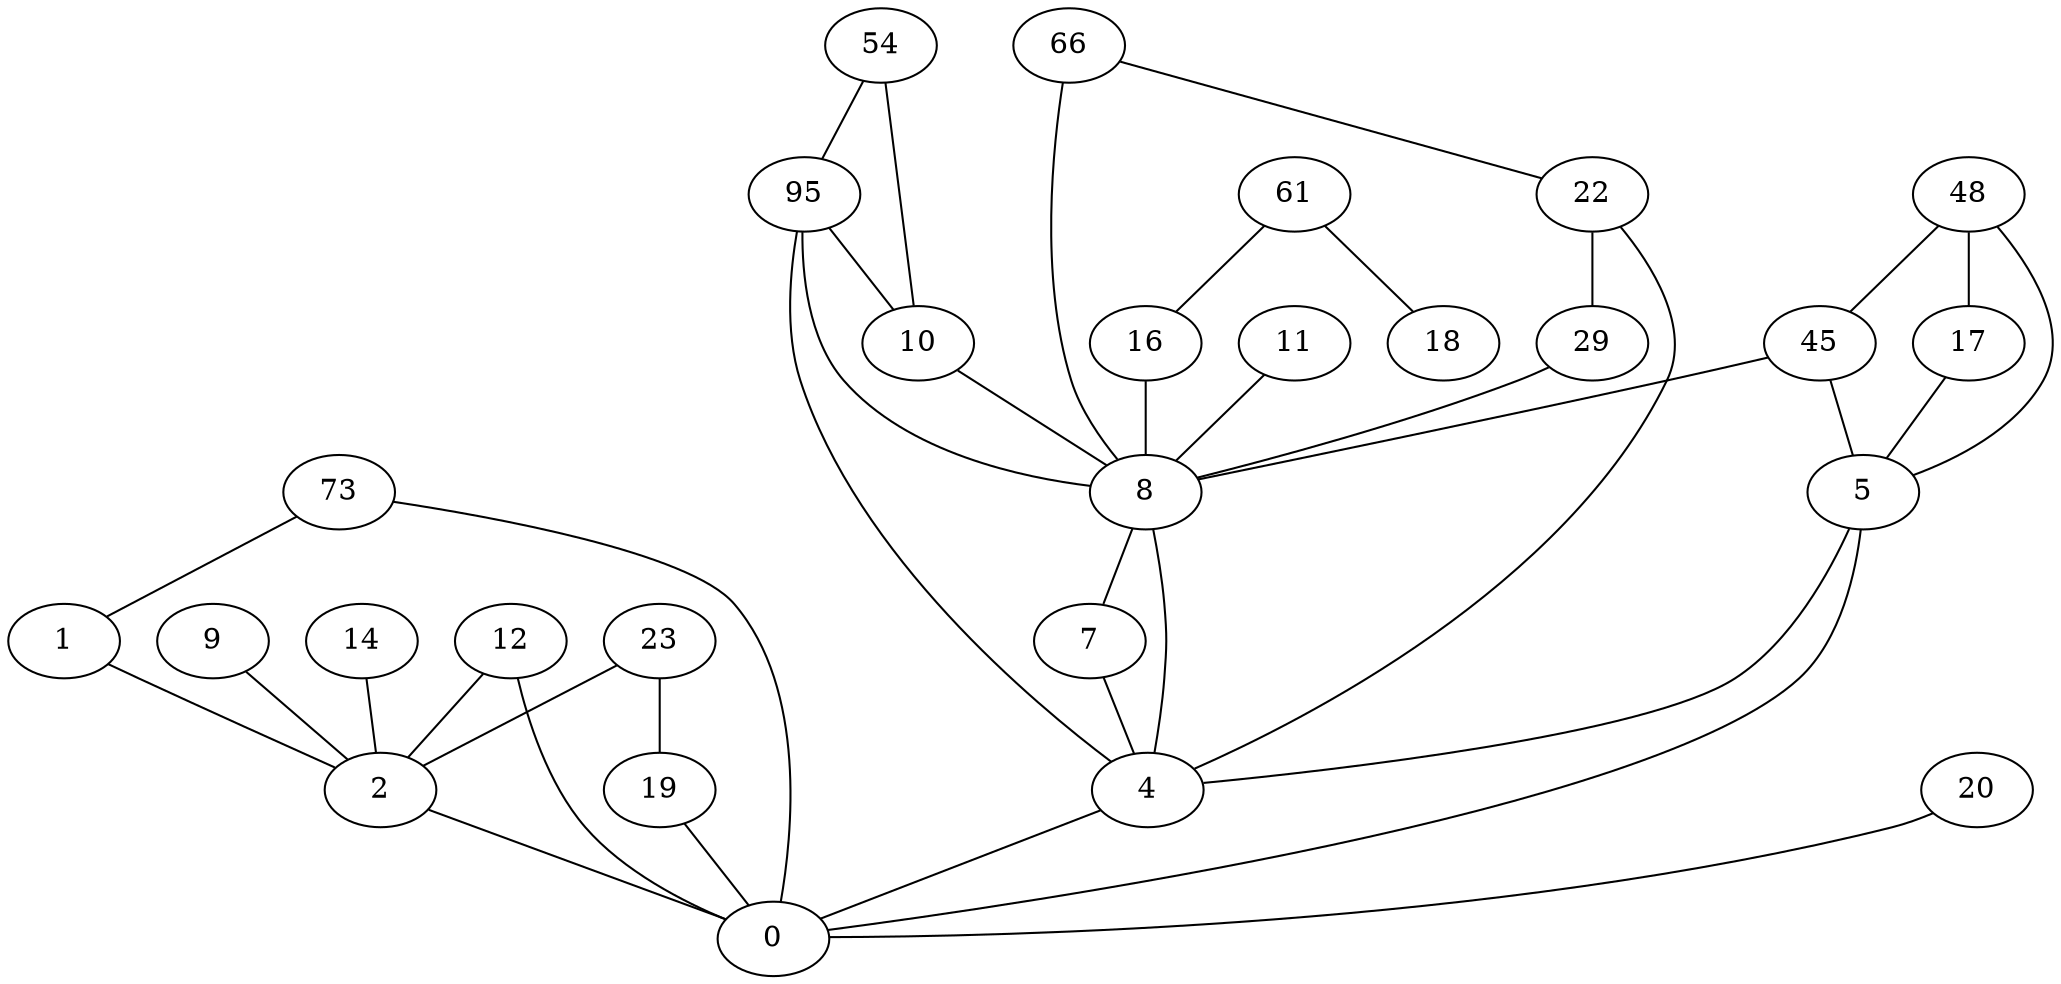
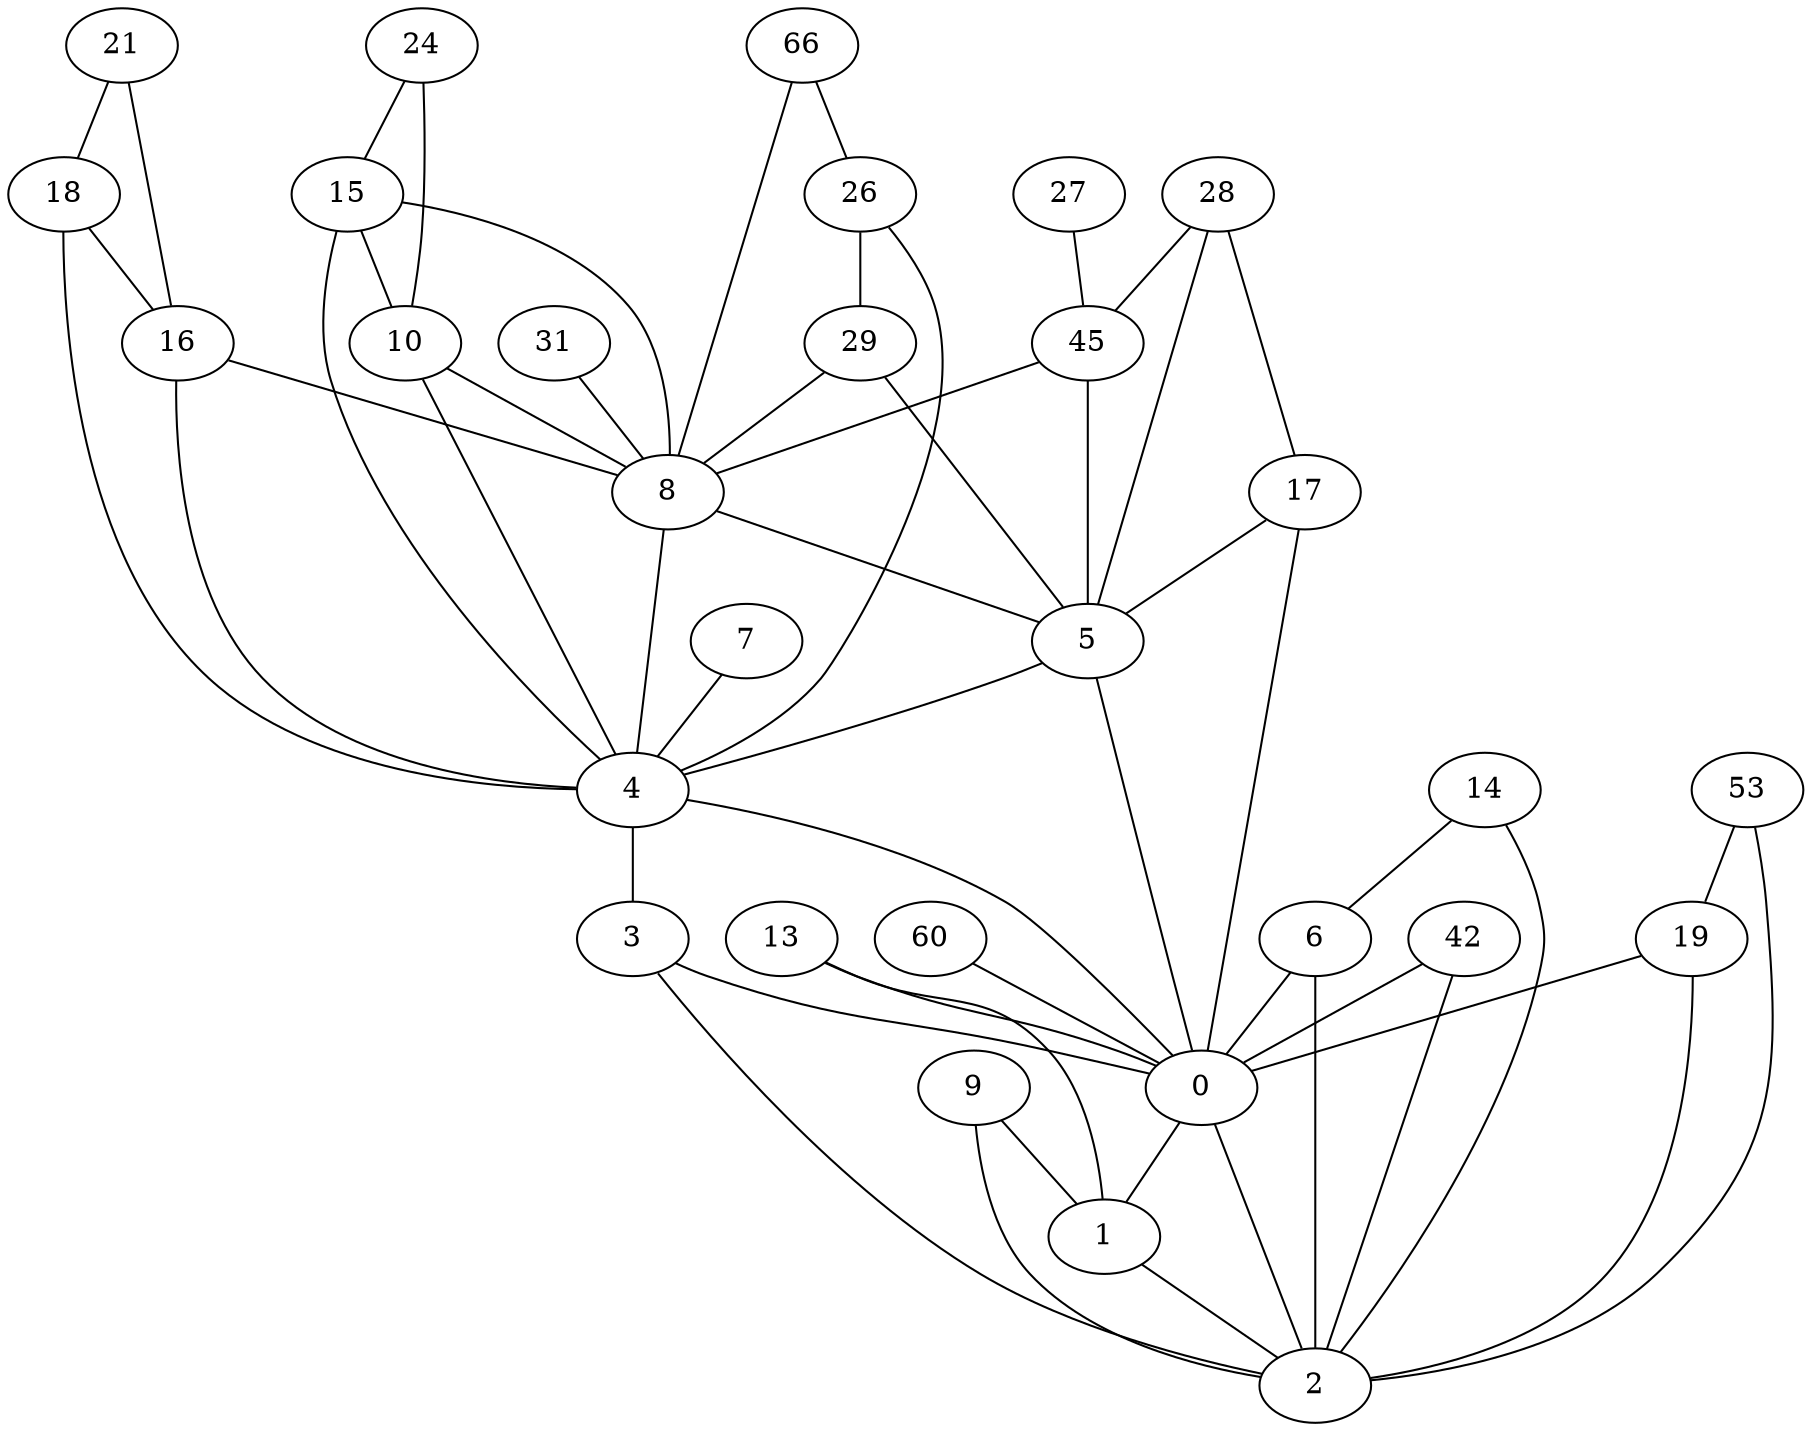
(881, 45) -> (422, 45)
(804, 194) -> (347, 194)
none -> (1069, 194)
(1295, 194) -> (122, 45)
(1592, 194) -> (860, 194)
(1969, 194) -> (1218, 194)
none -> (121, 269)
(1295, 343) -> (554, 343)
(339, 492) -> (782, 939)
none -> (974, 492)
(1118, 566) -> (870, 564)
none -> (519, 567)
(511, 641) -> (1464, 939)
(660, 641) -> (1748, 790)
none -> (179, 644)
none -> (271, 686)
none -> (1253, 790)
(1977, 790) -> (931, 939)
none -> (633, 939)
none -> (1315, 939)
none -> (1039, 1162)
none -> (1153, 1162)
none -> (1622, 1253)
